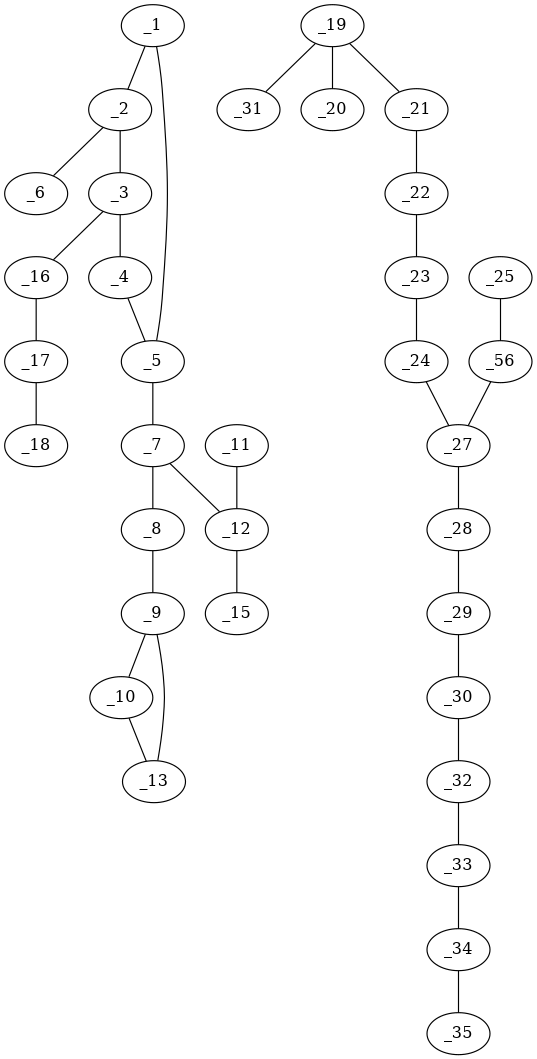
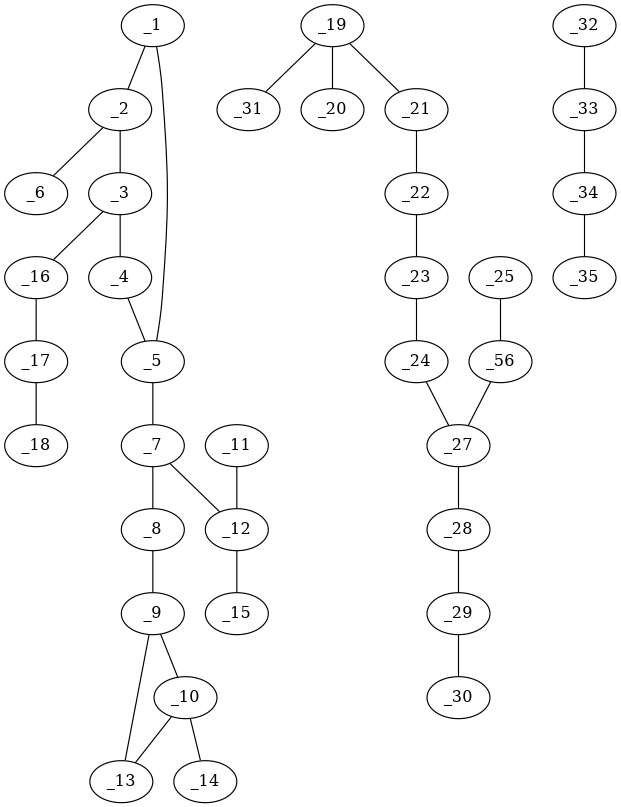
(459, 740) -> none
none -> (205, 782)
